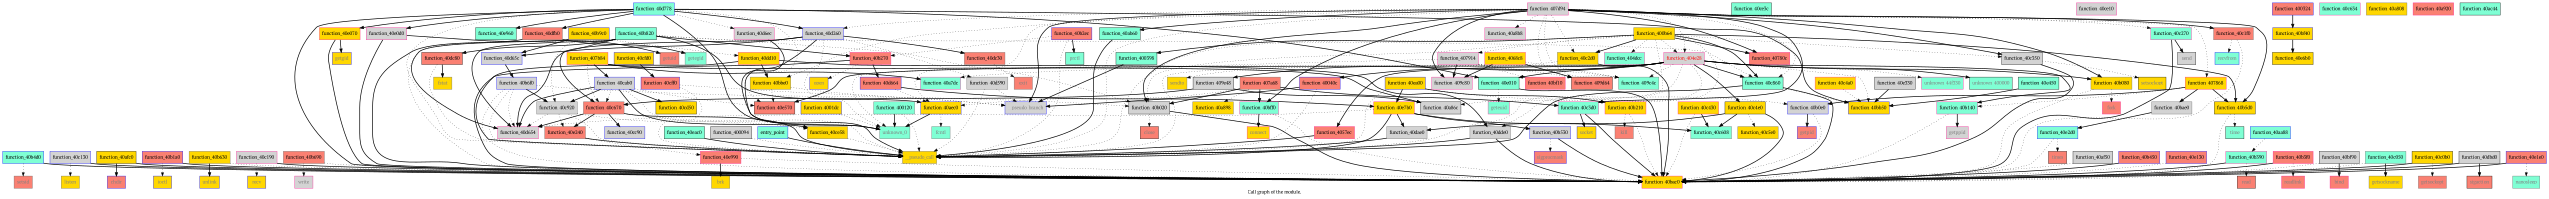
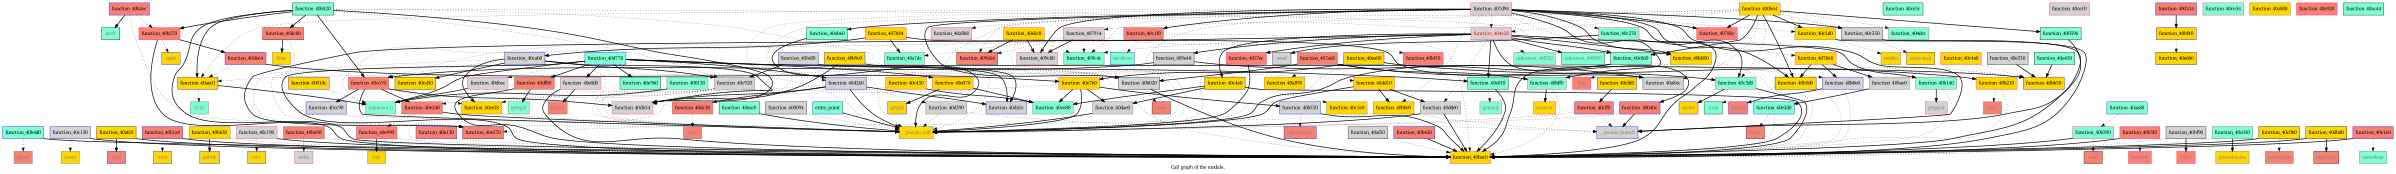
(2293, 44) -> (2176, 44)
(508, 69) -> (921, 67)
(2479, 157) -> (2326, 133)
(889, 176) -> (716, 150)
(934, 176) -> (1001, 95)
